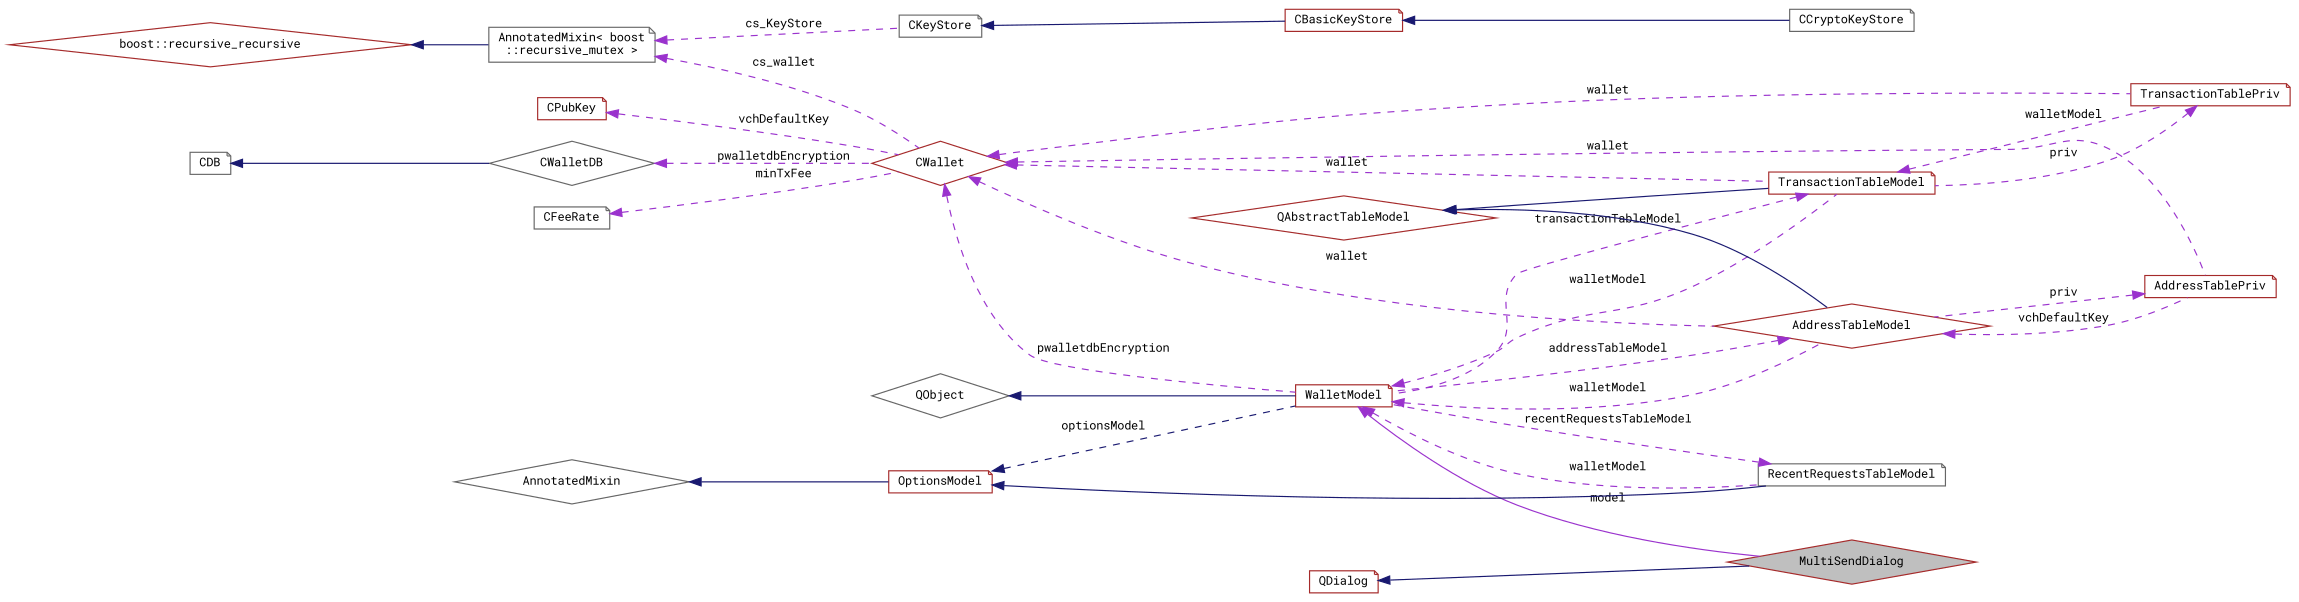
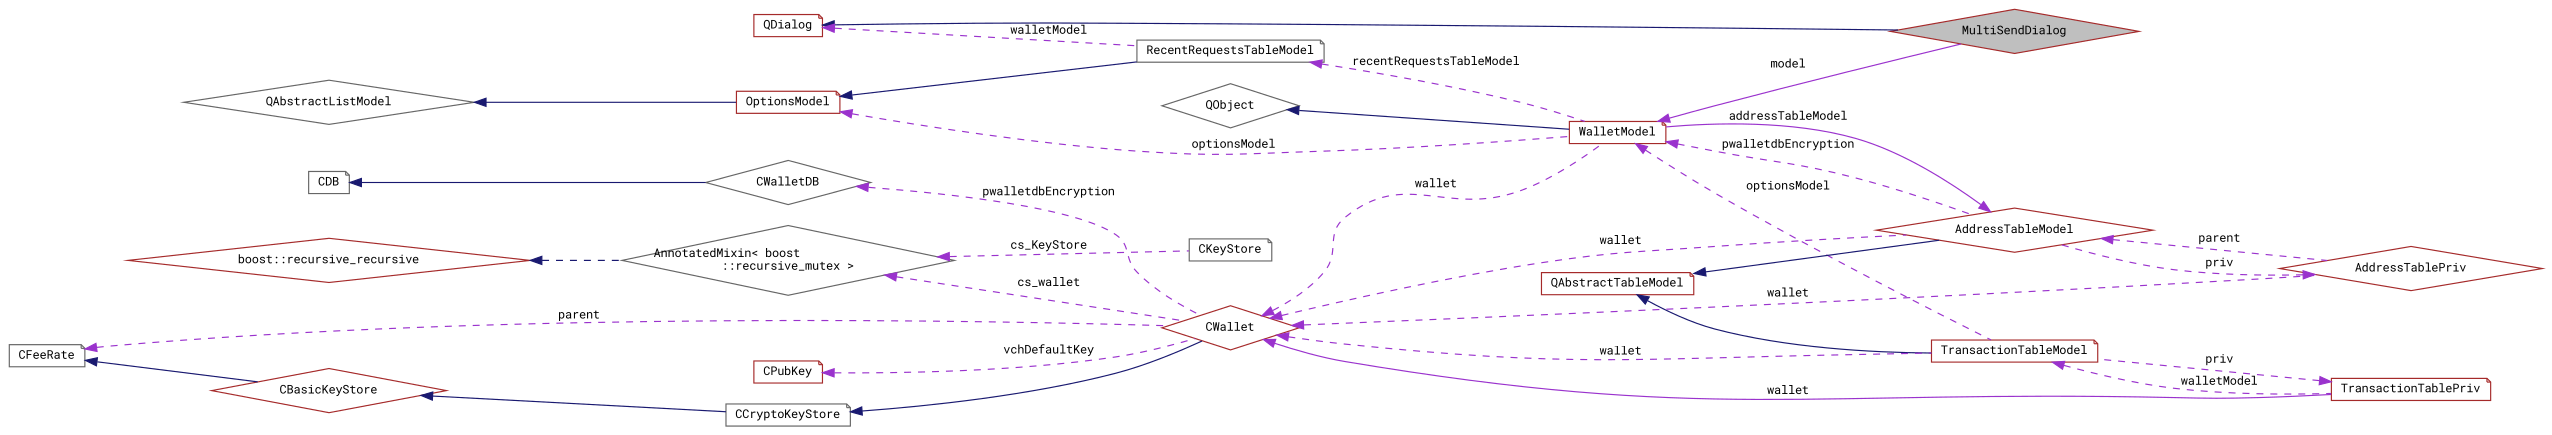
(1344, 20) -> (329, 391)
(1139, 23) -> (178, 372)
(456, 45) -> (582, 260)
(572, 45) -> (788, 260)
(1564, 102) -> (1801, 399)
(781, 174) -> (576, 316)
(1344, 218) -> (1618, 284)
(1561, 260) -> none
(1605, 280) -> (1785, 187)
(2210, 287) -> (2411, 269)
(2061, 319) -> (2216, 239)
(1100, 349) -> (1433, 184)
(1586, 370) -> (1832, 133)
(1605, 388) -> (1785, 145)
none -> (1035, 390)
(1150, 437) -> (1209, 154)
(1559, 481) -> (986, 37)
(572, 482) -> (329, 102)
